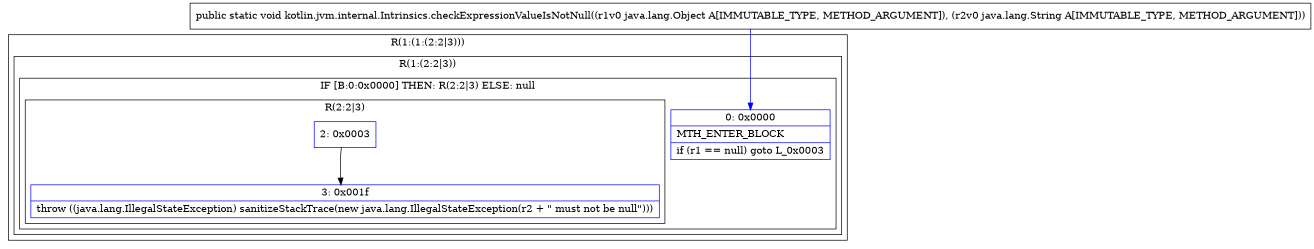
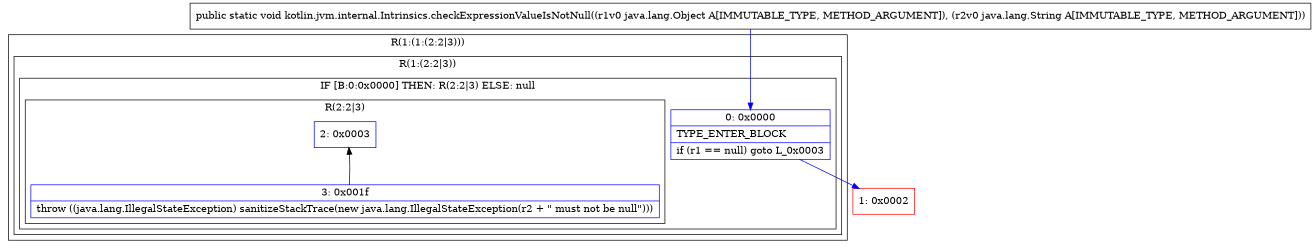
(730, 134) -> (732, 134)
(340, 163) -> (350, 170)
none -> (884, 201)
